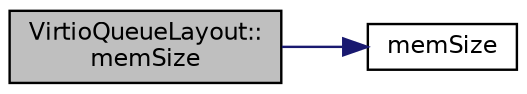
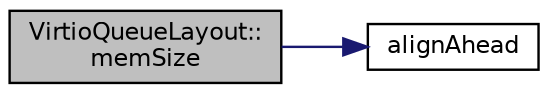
(442, 47) -> (453, 47)
